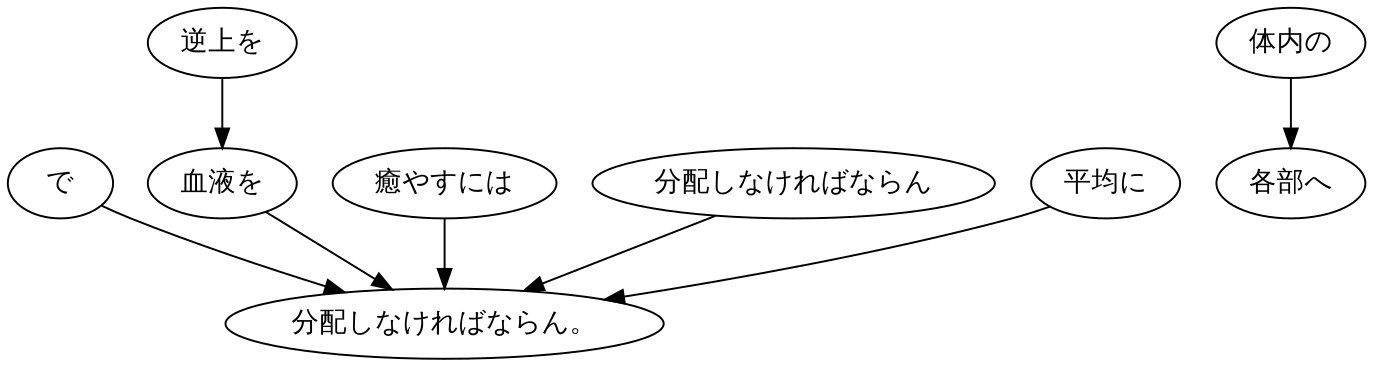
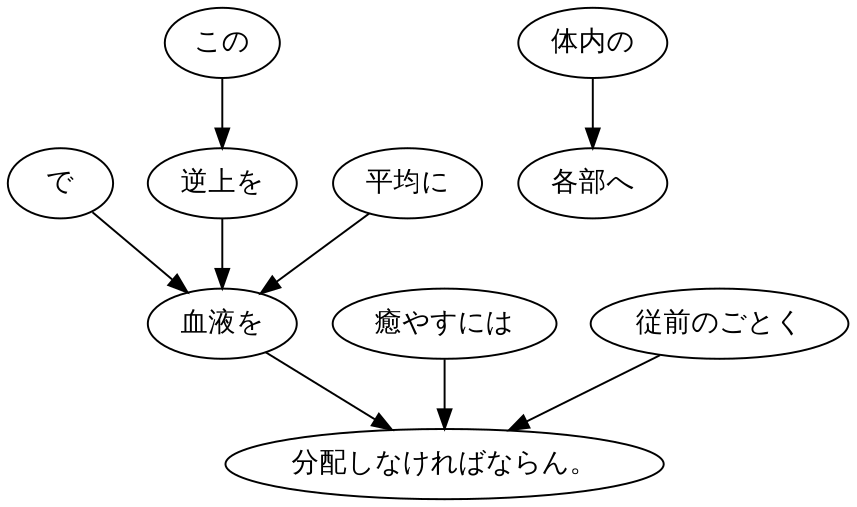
none -> (222, 43)
(794, 183) -> (720, 324)
(213, 249) -> (132, 246)
(838, 258) -> (323, 248)
